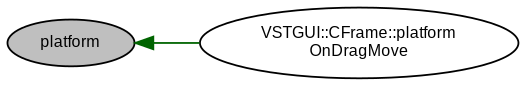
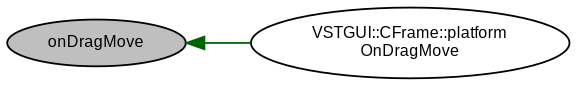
(71, 43) -> (97, 43)
